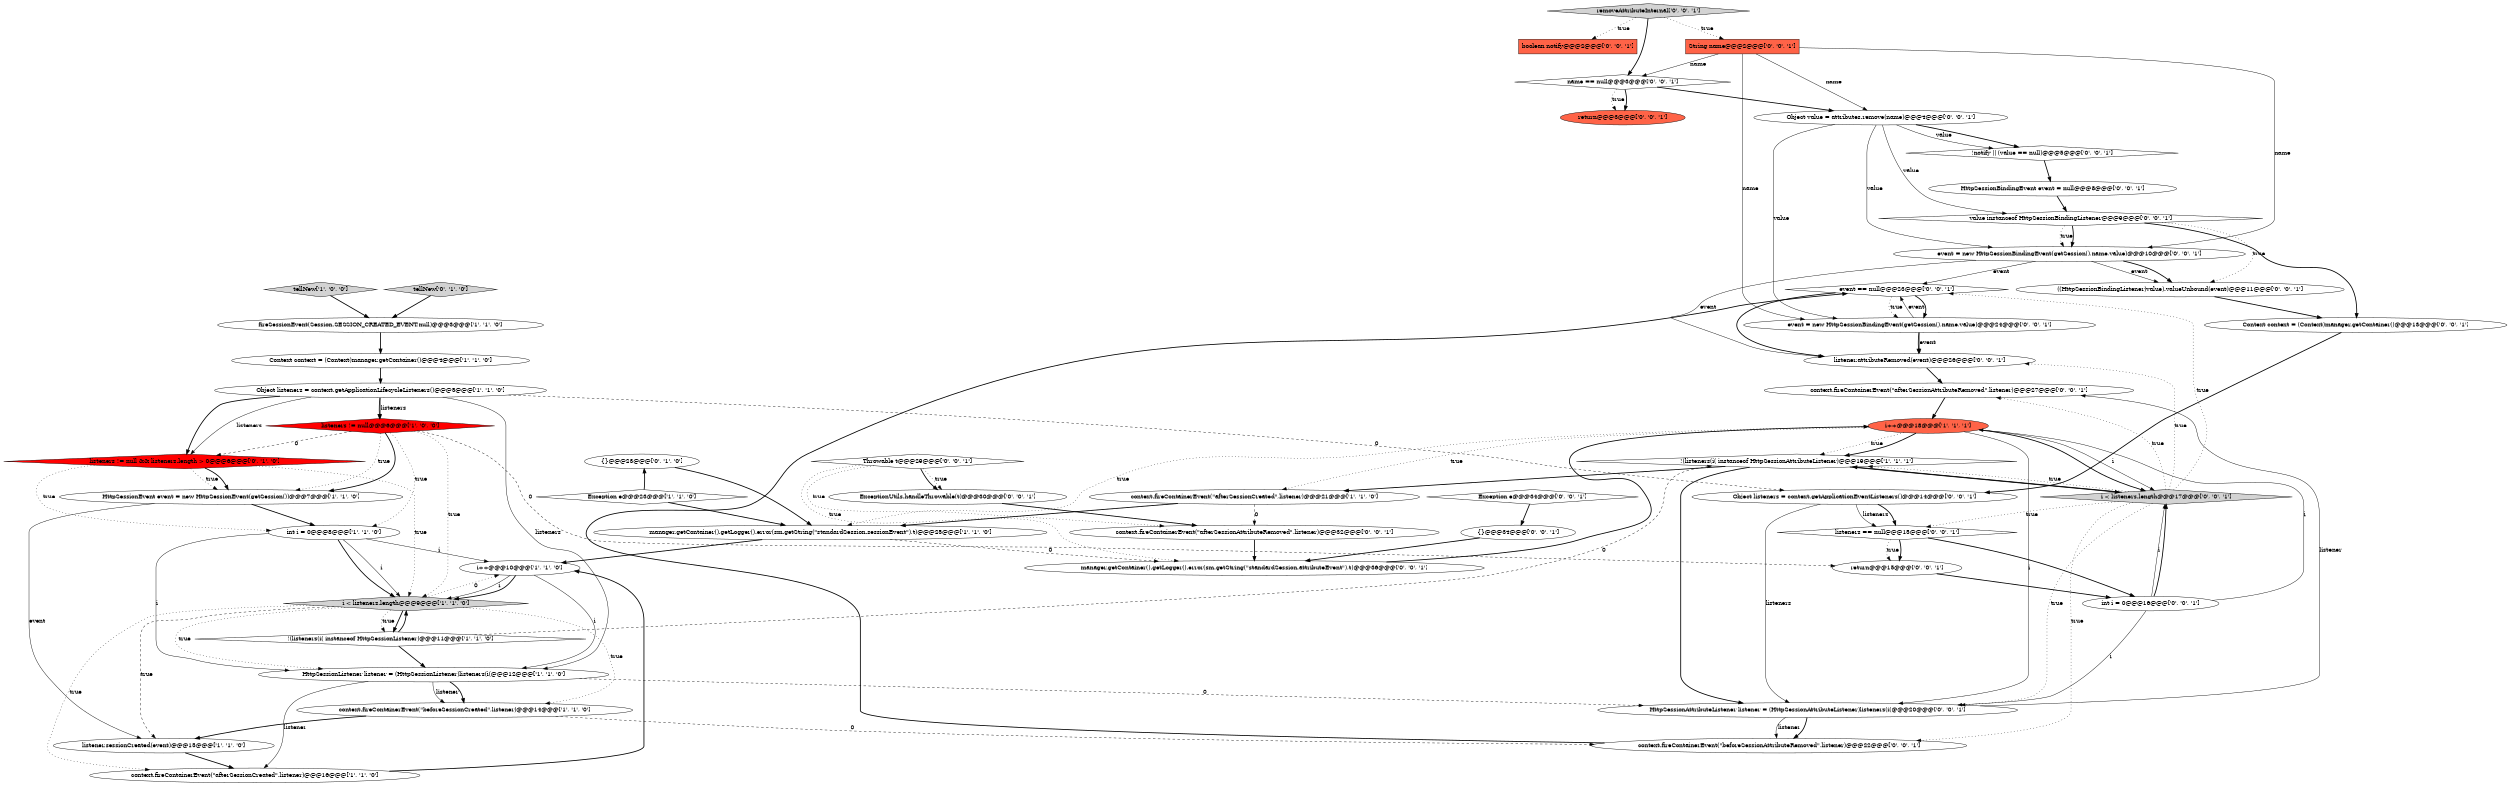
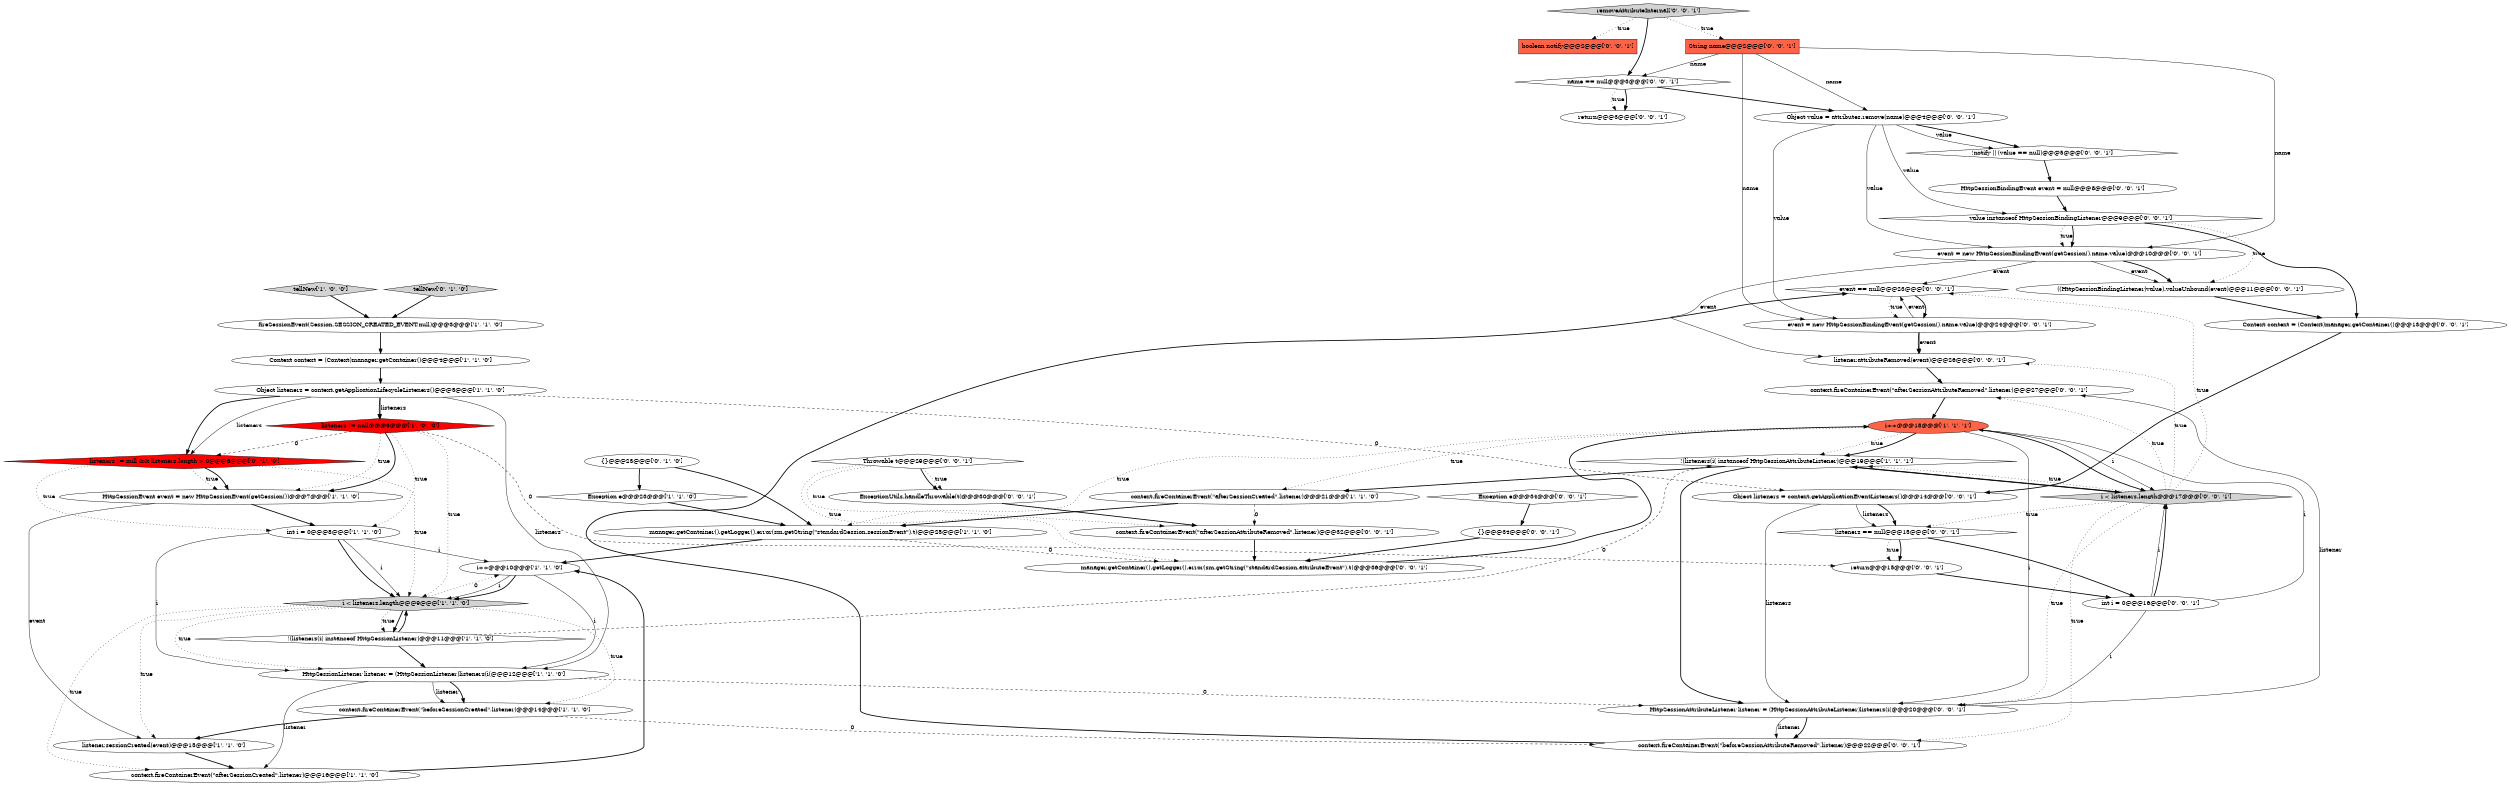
(1623, 118) -> (1623, 118)
(1740, 318) -> none
(645, 481) -> (639, 477)
(182, 620) -> (182, 620)
